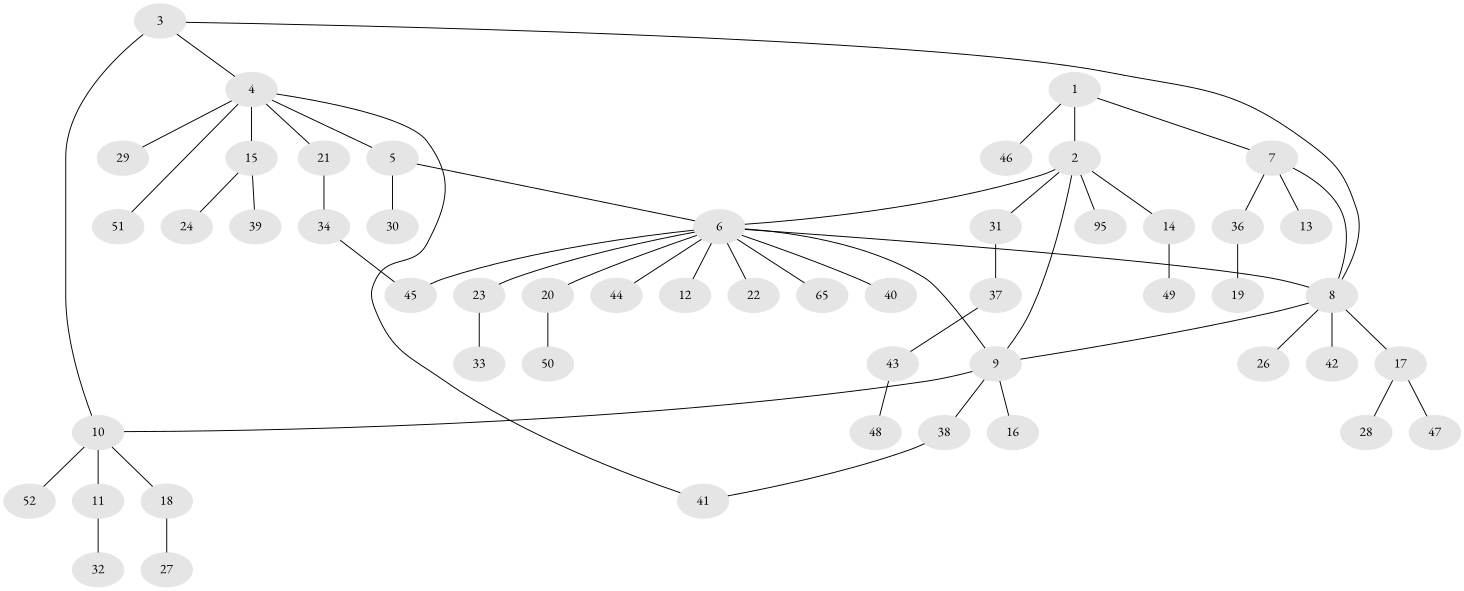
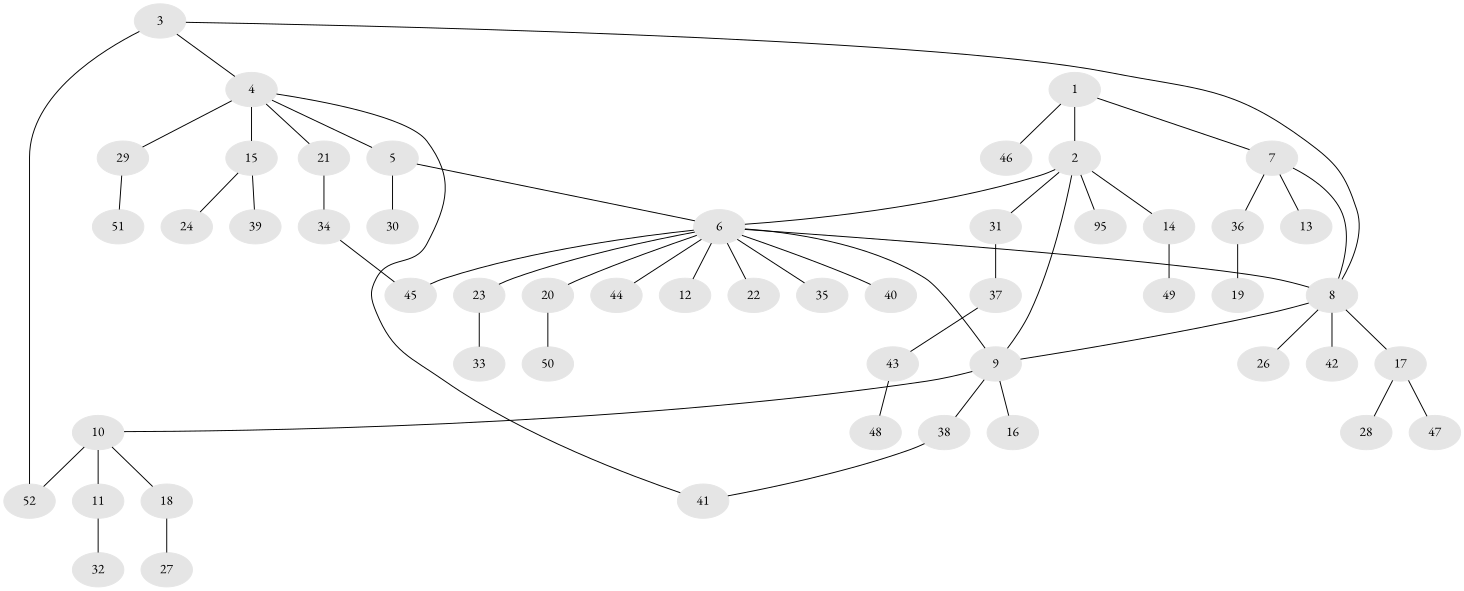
(185, 158) -> (121, 193)
(66, 213) -> (30, 233)
(822, 295) -> (822, 295)
